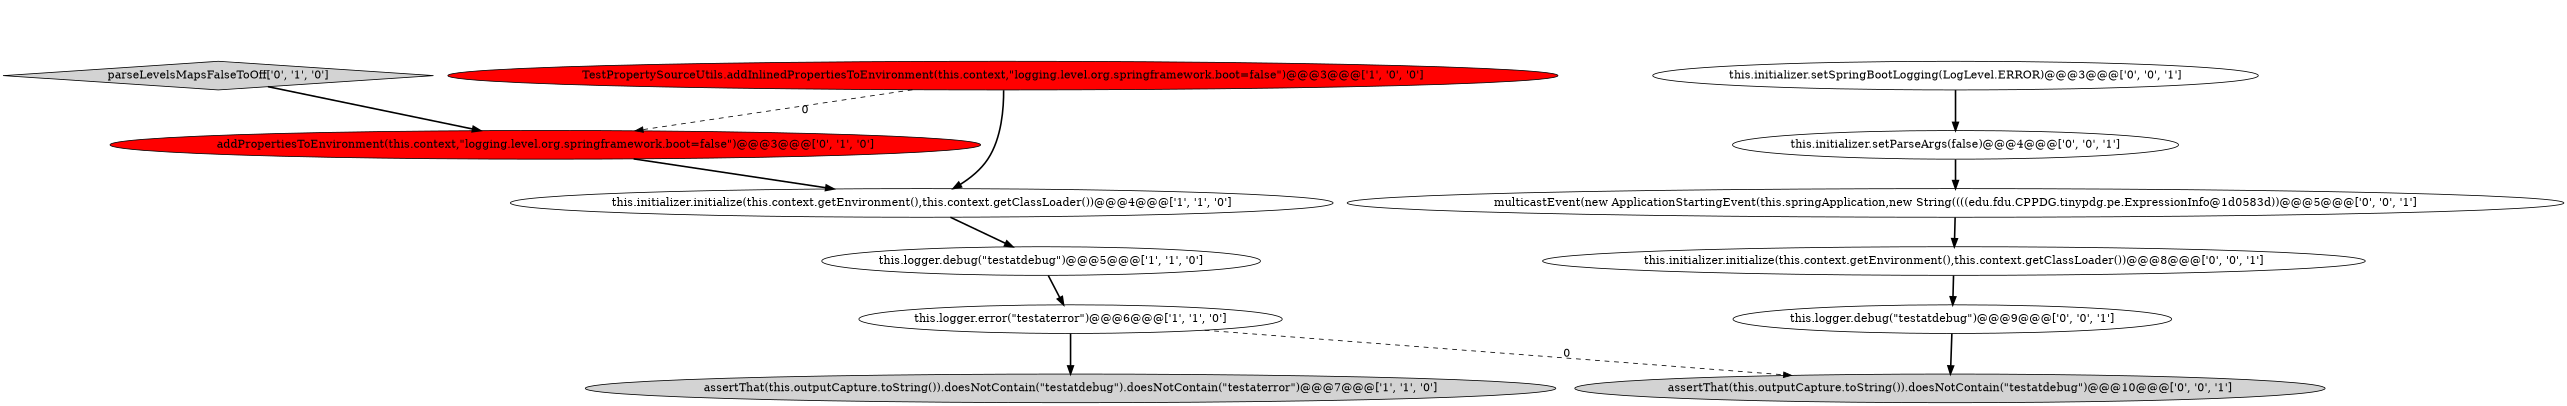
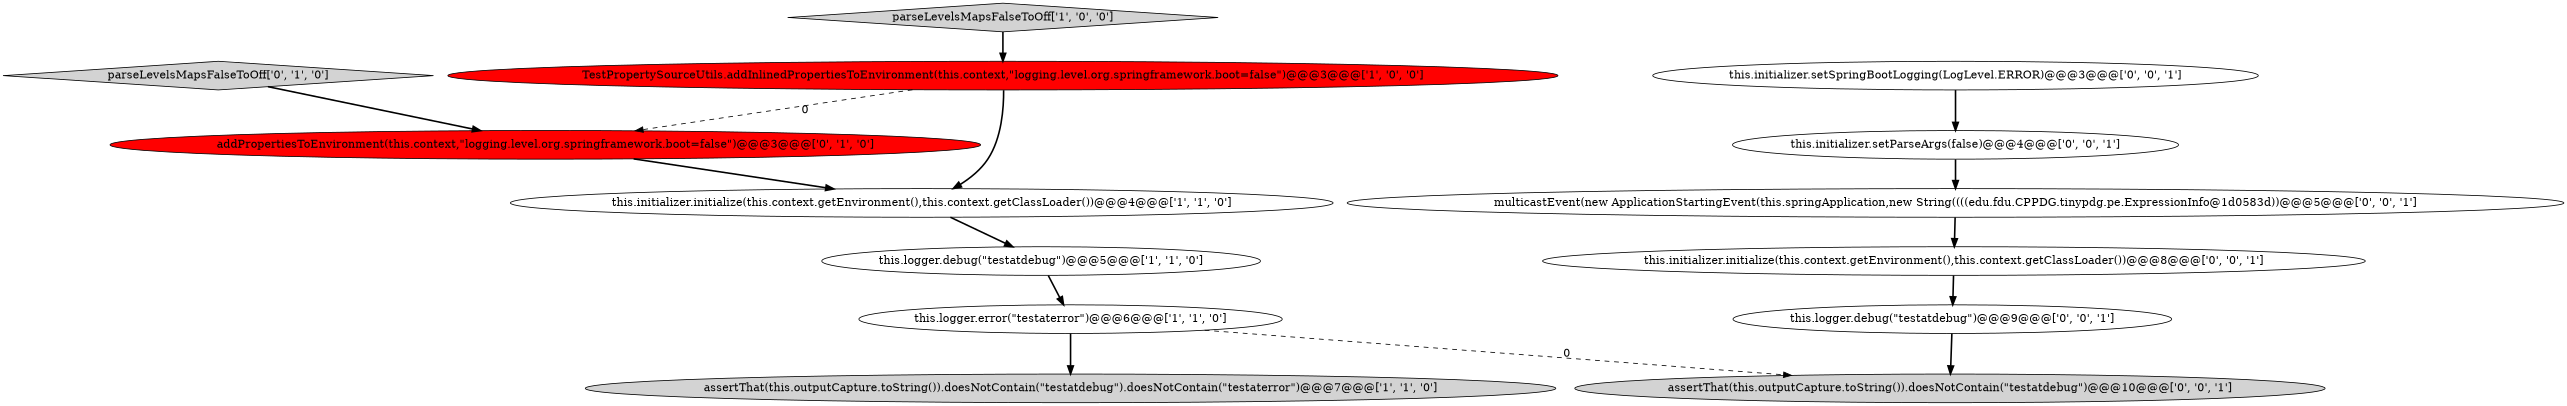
none -> (1003, 18)
